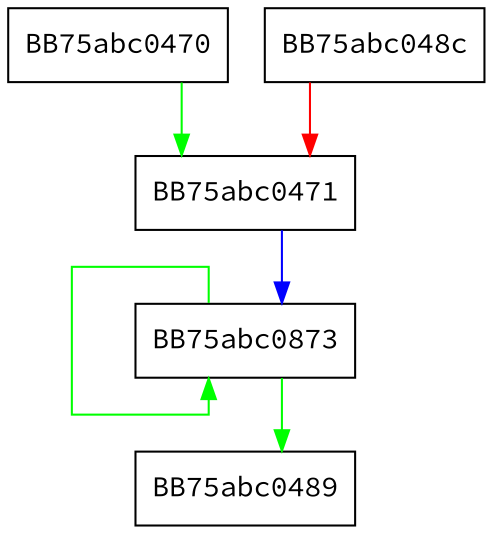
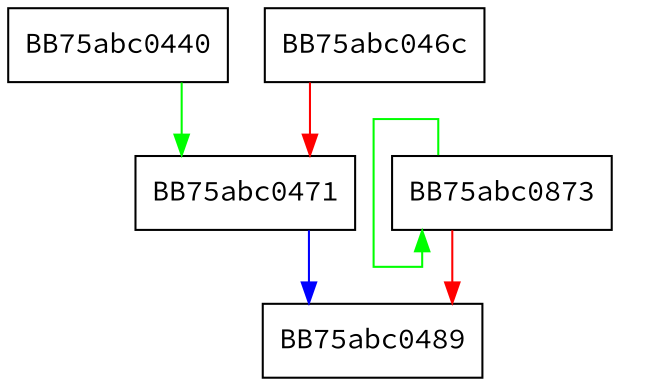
(118, 45) -> (118, 45)
(375, 45) -> (375, 45)
(282, 256) -> (309, 256)
(282, 404) -> (452, 256)
